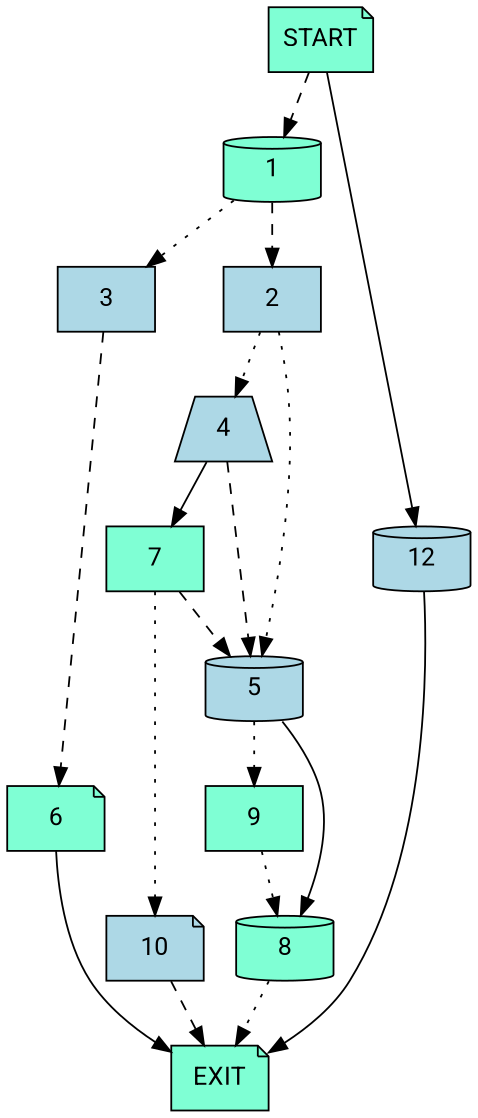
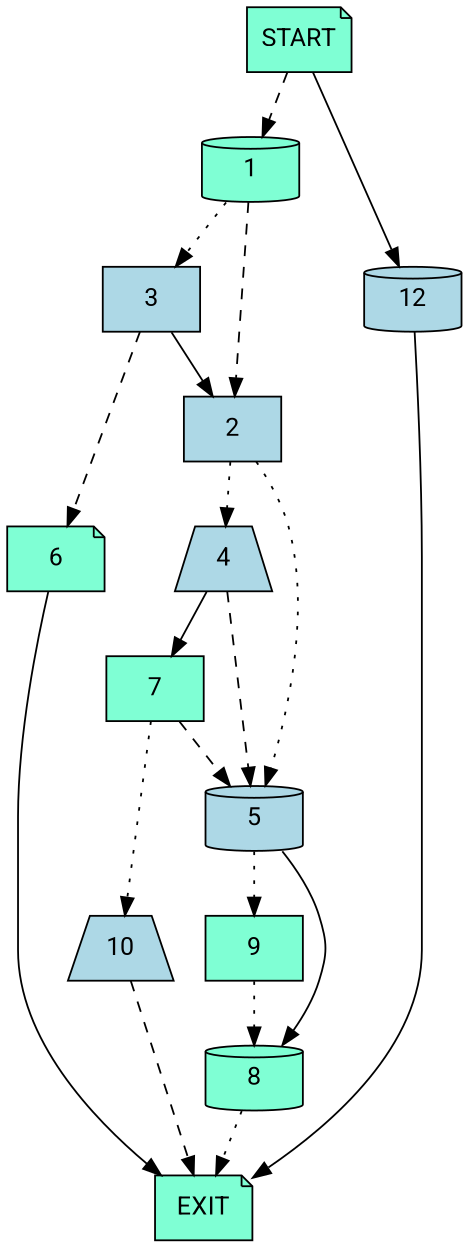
none -> (187, 357)
(155, 948) -> (121, 948)
